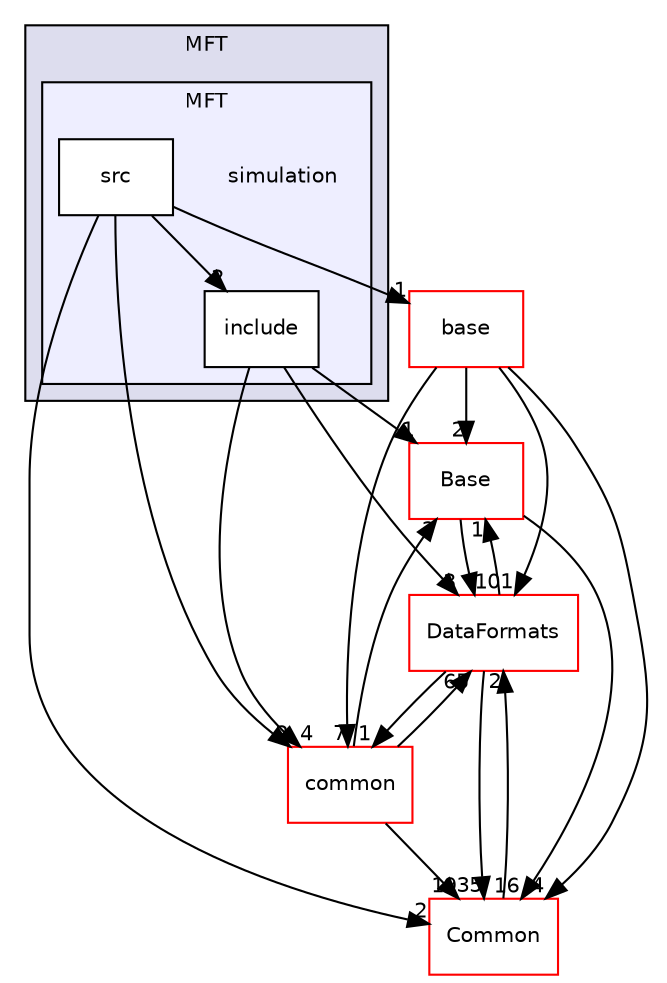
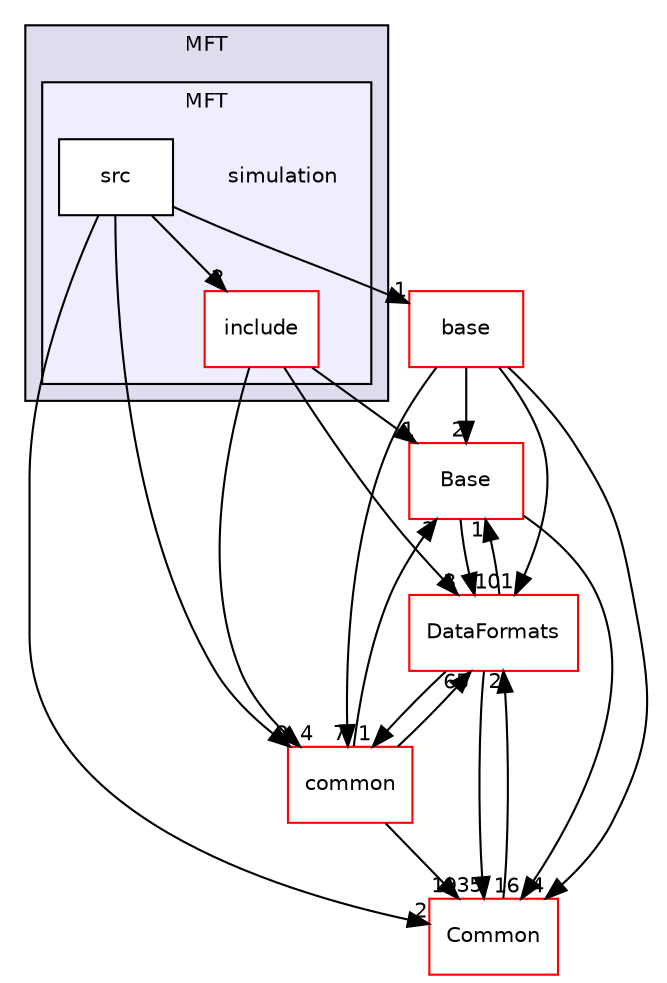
(262, 329) -> (262, 329)
